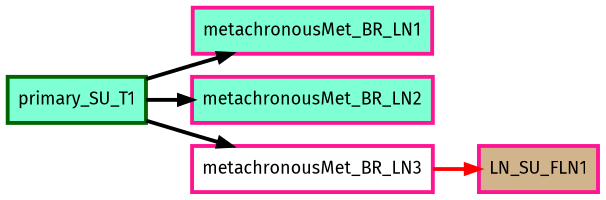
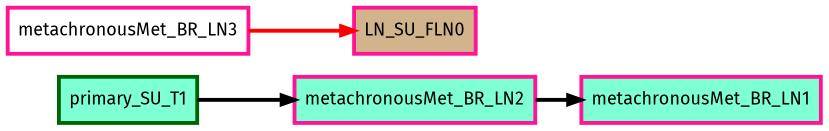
(182, 68) -> (552, 100)
(182, 131) -> none
(538, 169) -> (415, 31)
